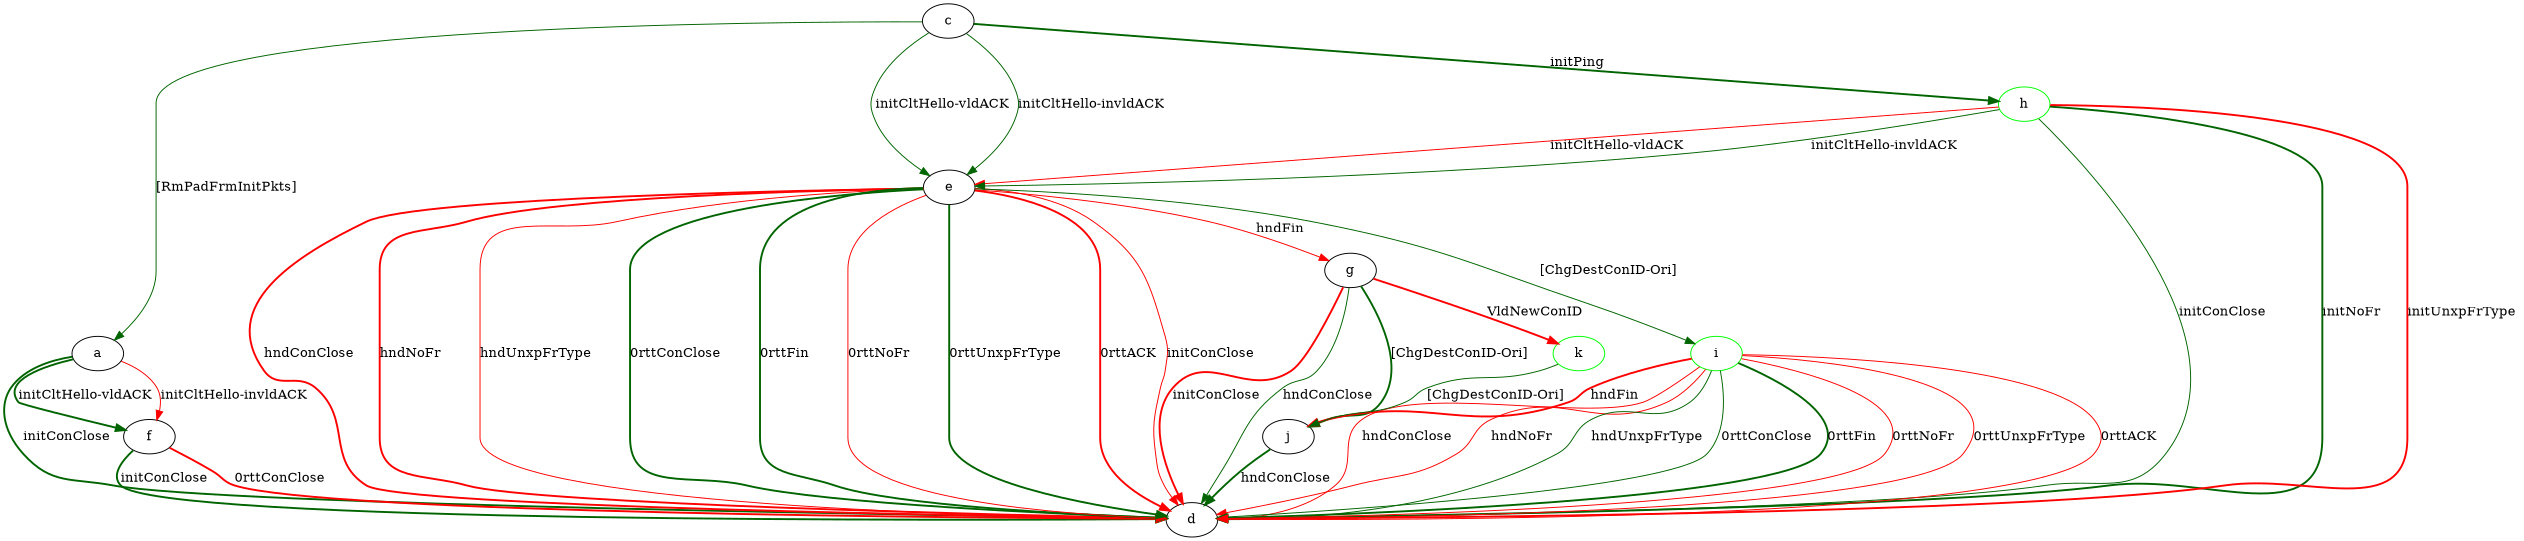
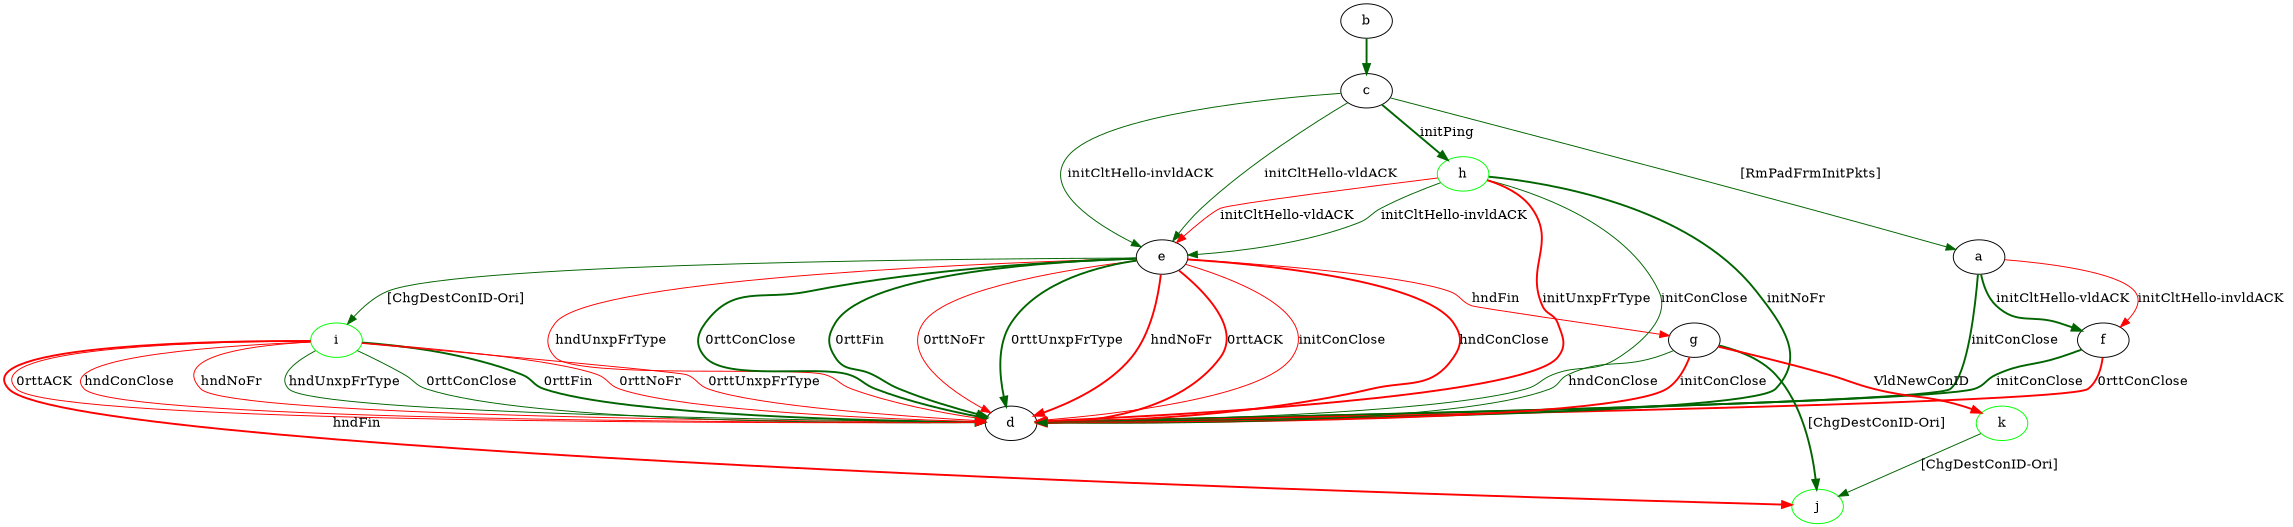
none -> (1367, 21)
(1288, 437) -> (1818, 506)
(1240, 472) -> none
